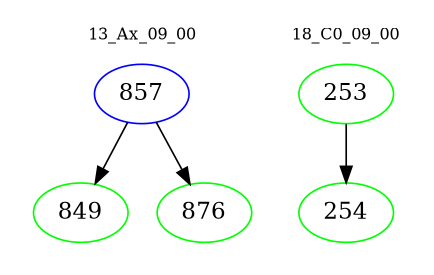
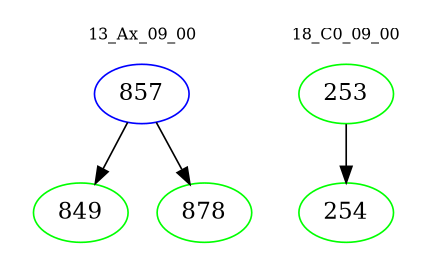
(204, 213) -> (204, 213)
